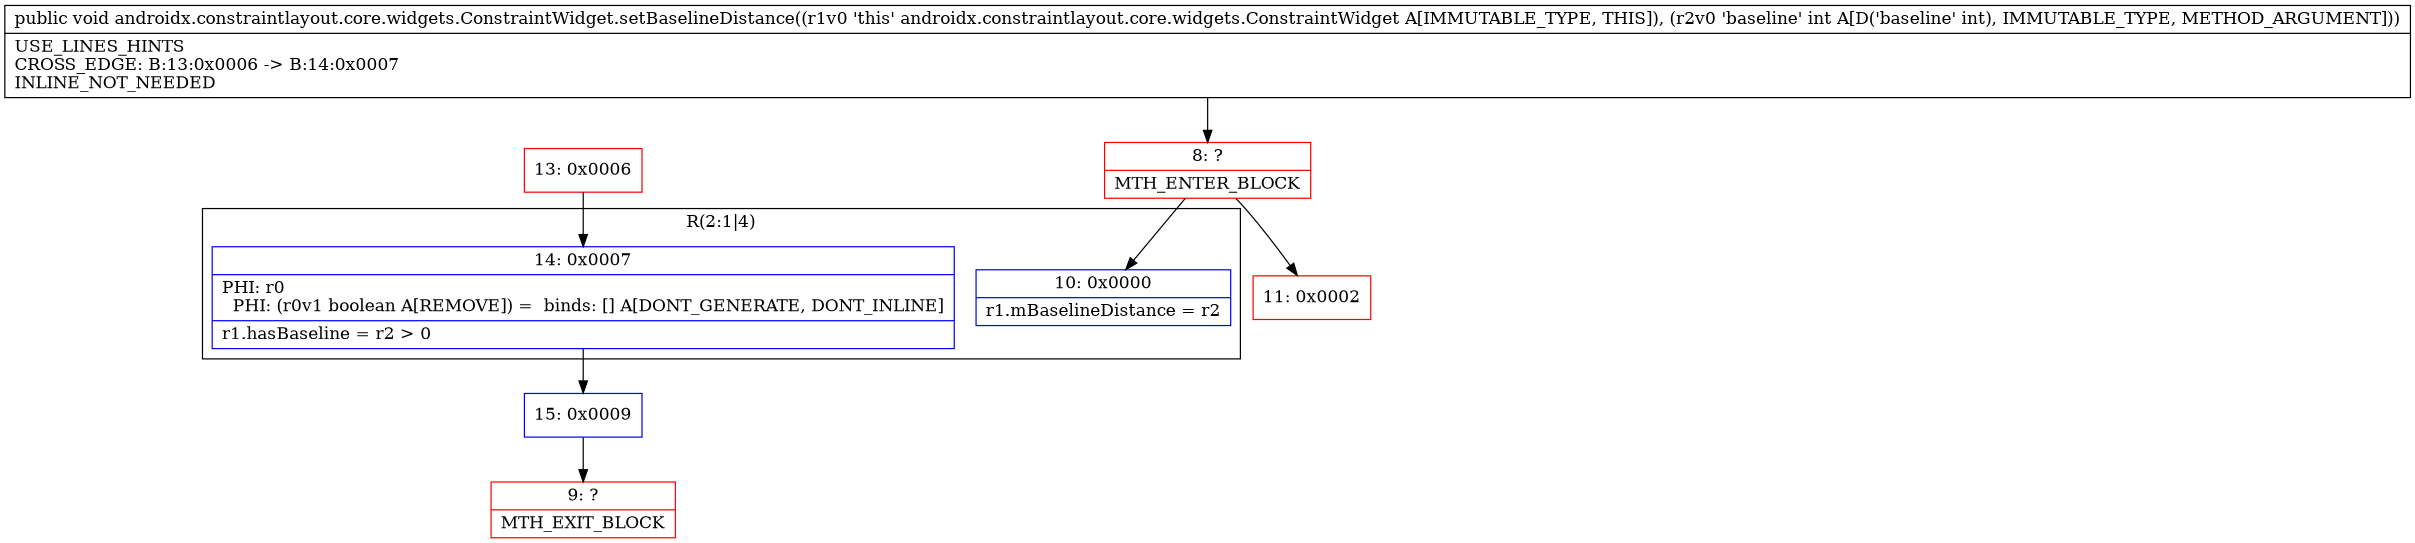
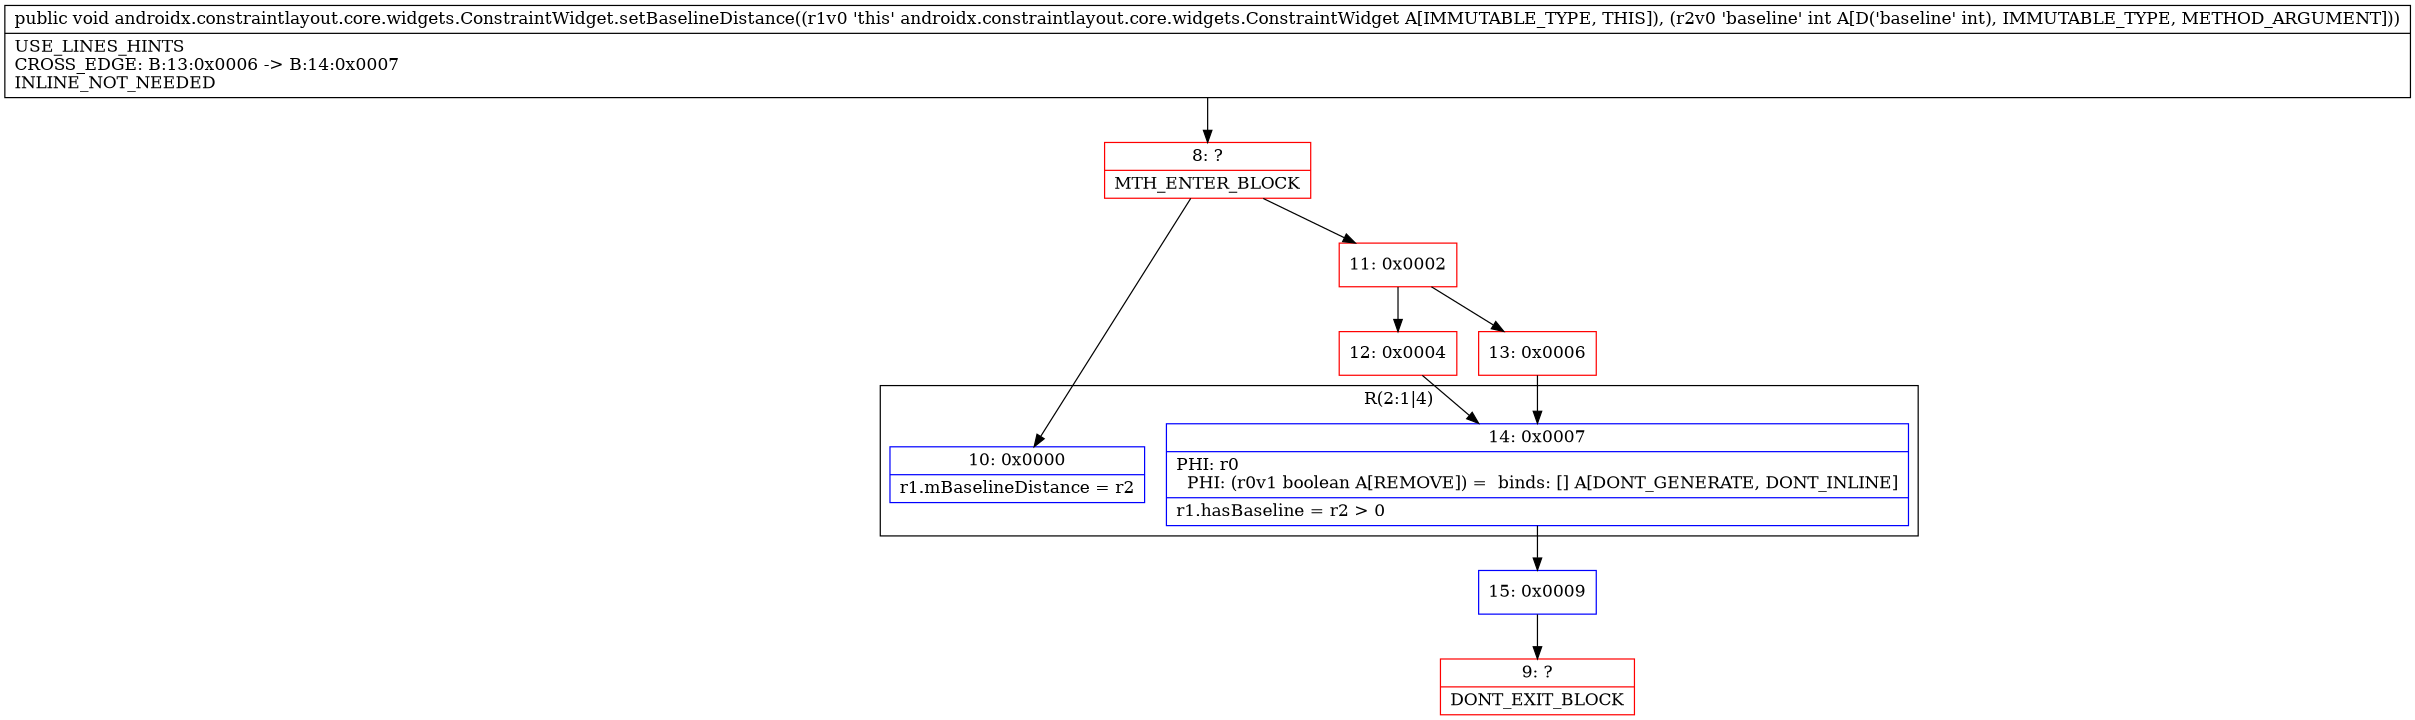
none -> (1462, 306)
none -> (1398, 353)
(583, 523) -> (1537, 700)
